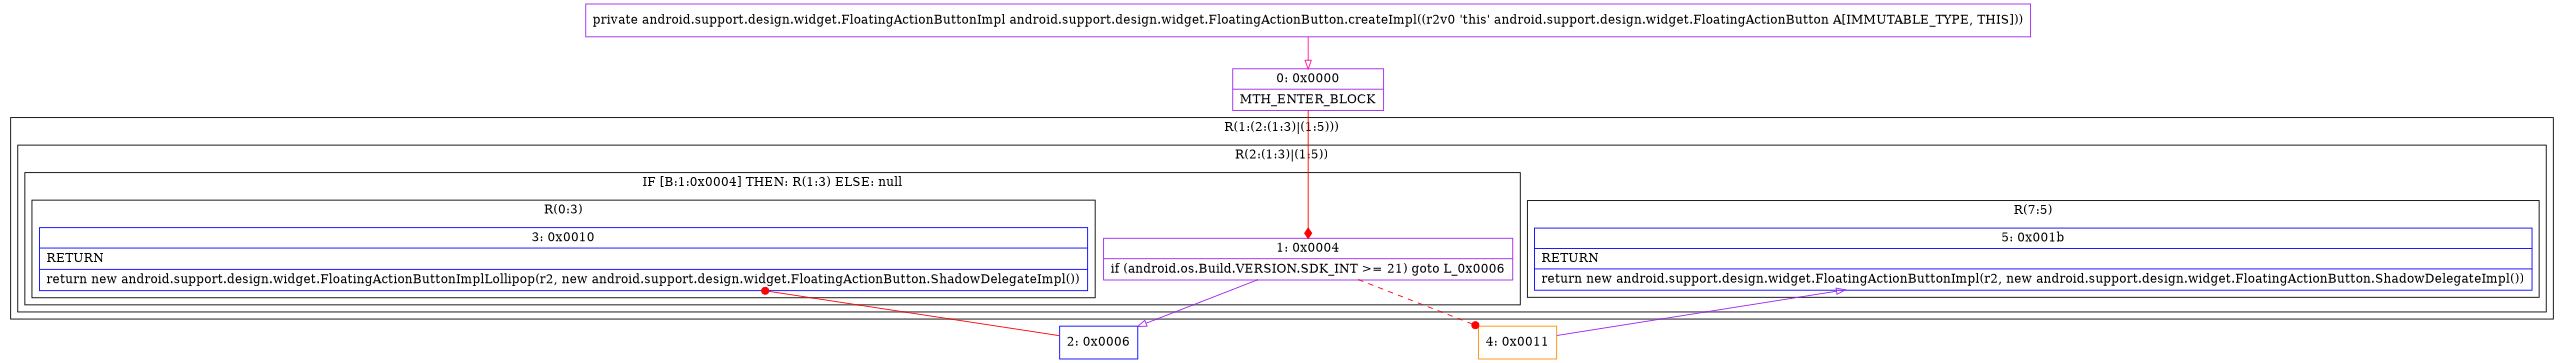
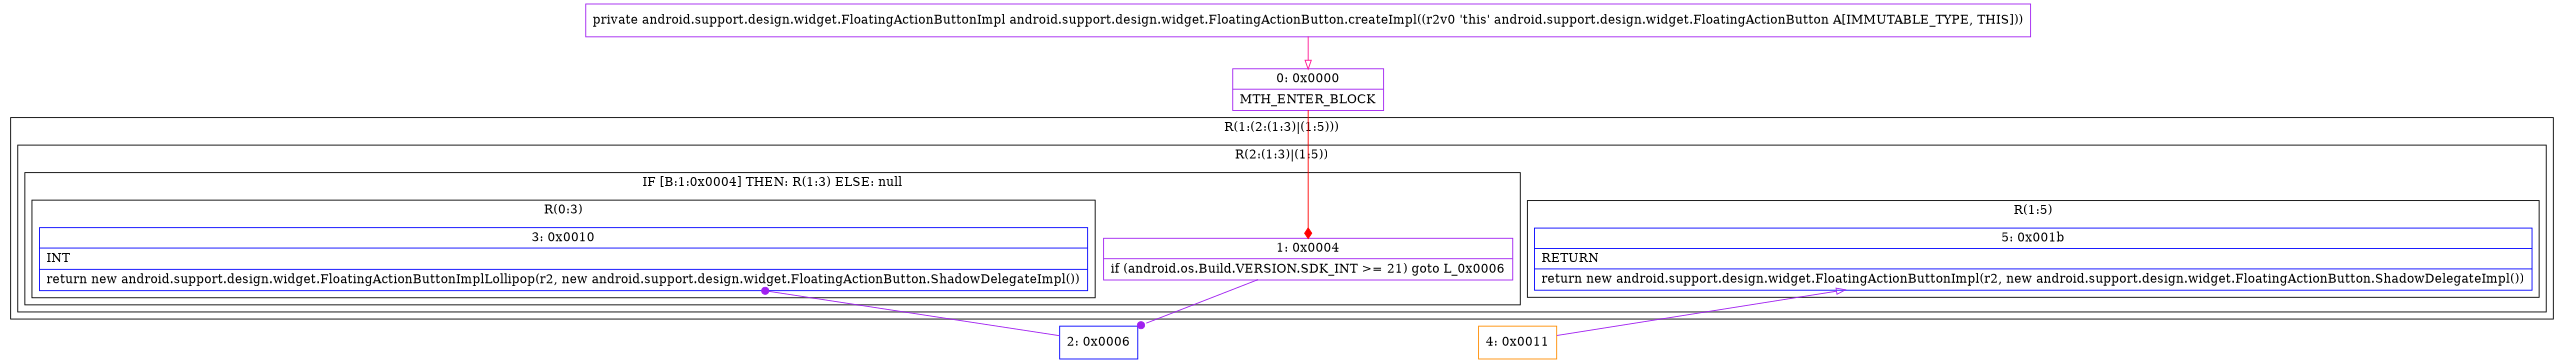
(2033, 211) -> (2033, 211)
(75, 258) -> (59, 258)
(1208, 299) -> (1208, 299)
(1409, 299) -> none
(987, 325) -> (987, 325)
